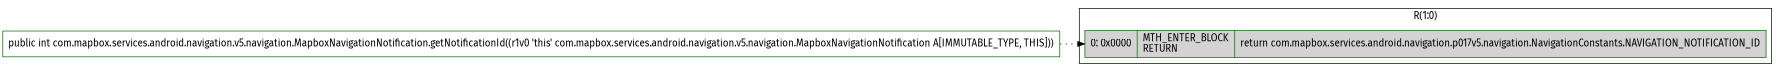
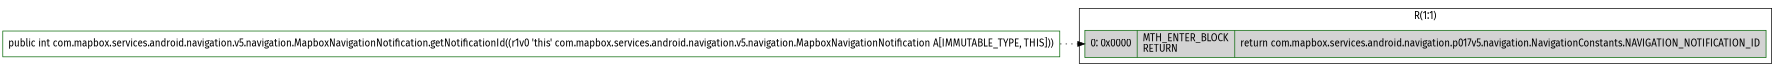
(1425, 16) -> (1425, 16)
